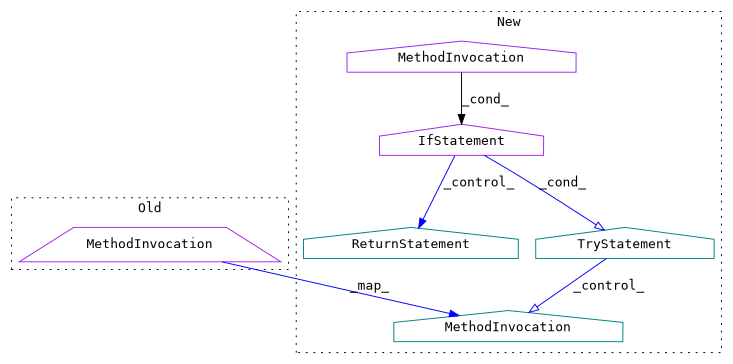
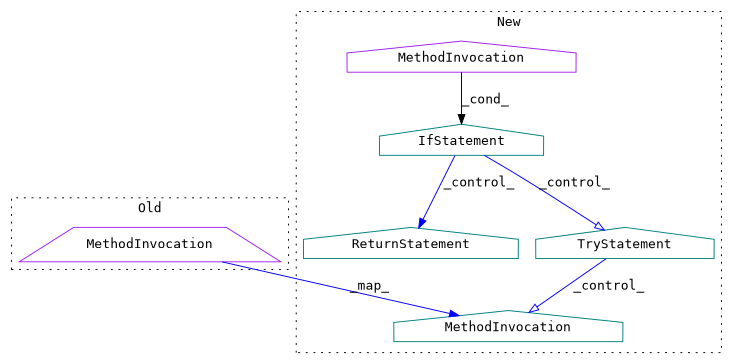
(462, 141) -> (462, 141)
(563, 183) -> (575, 183)
